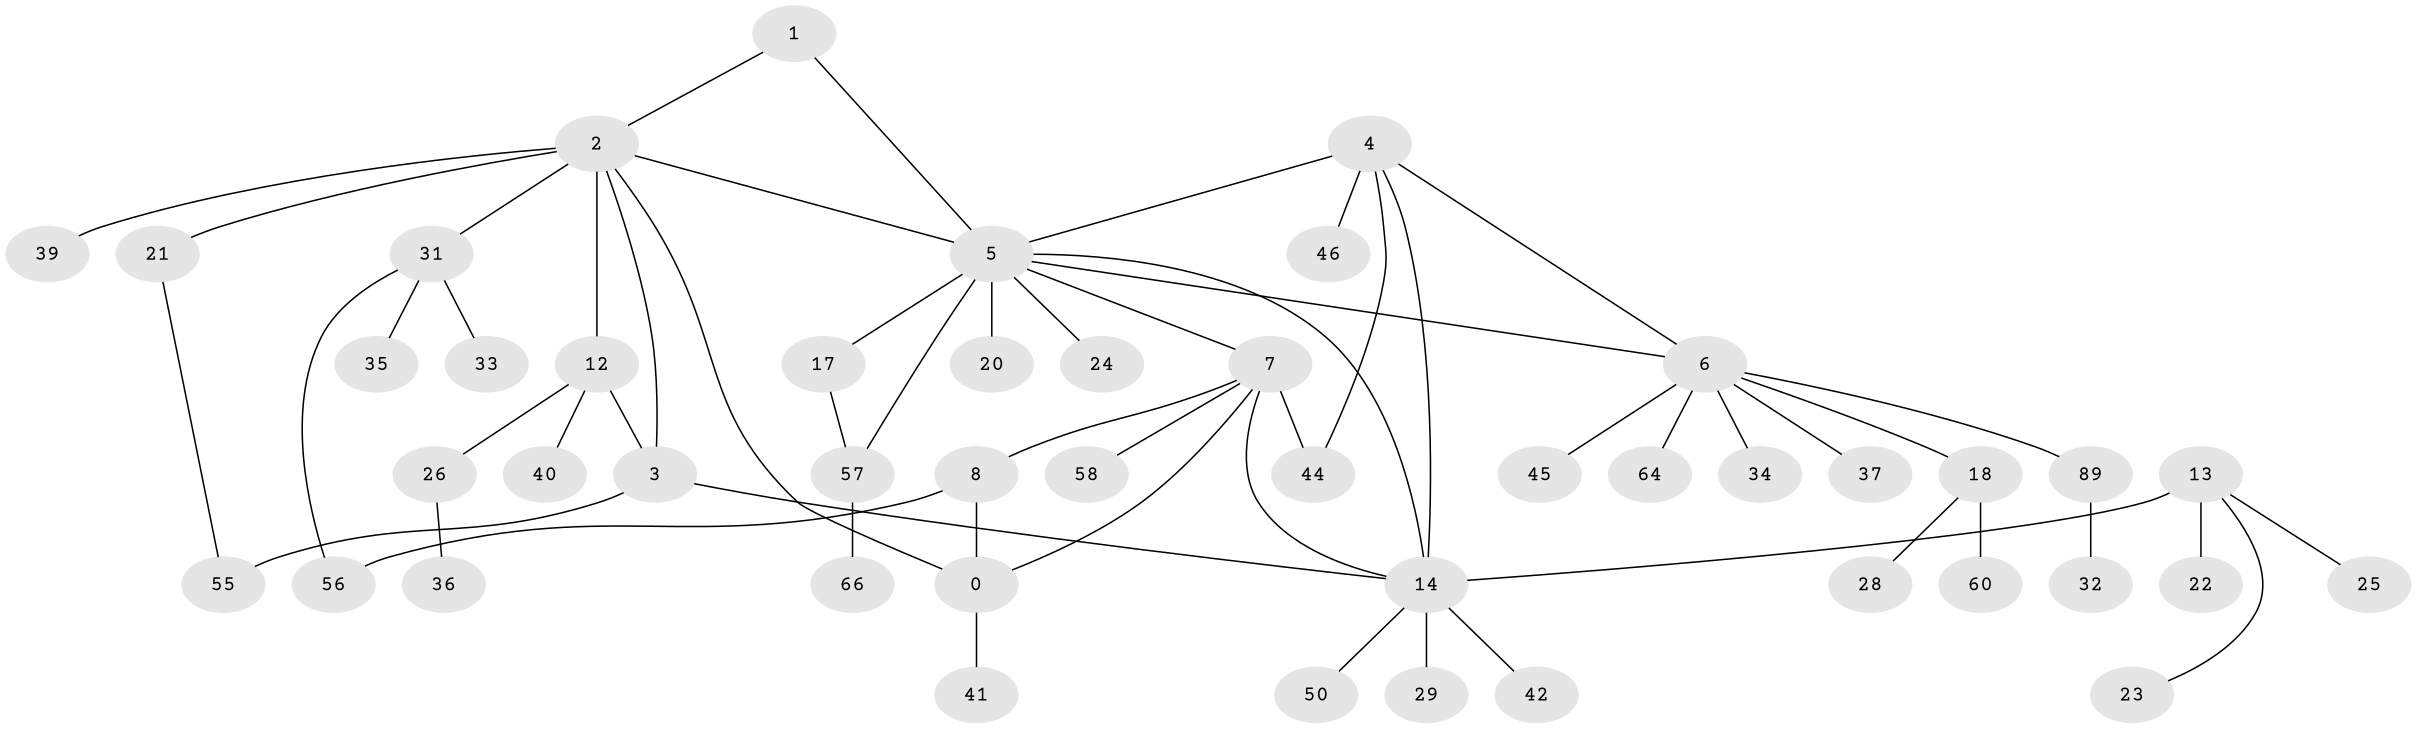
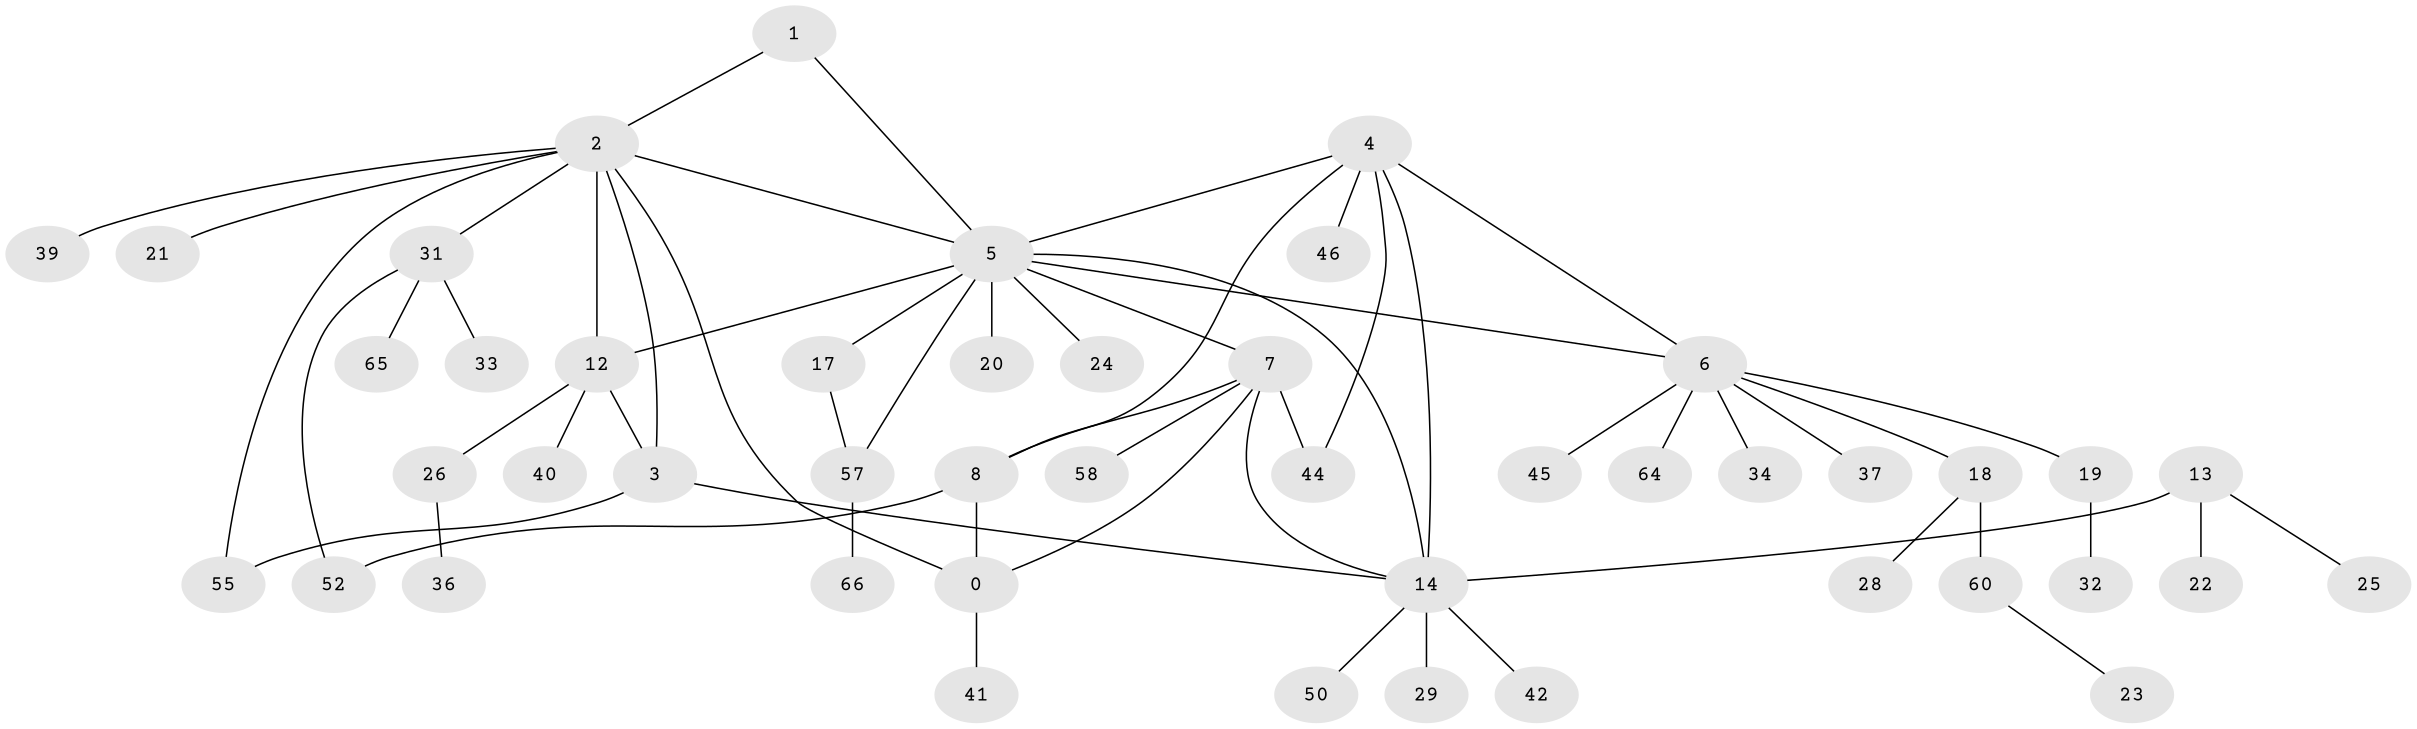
none -> (794, 309)
none -> (1195, 352)
(377, 364) -> (377, 364)
(191, 420) -> (318, 291)
(2091, 474) -> (2091, 474)
(334, 585) -> (334, 585)
(2258, 606) -> (2056, 640)
